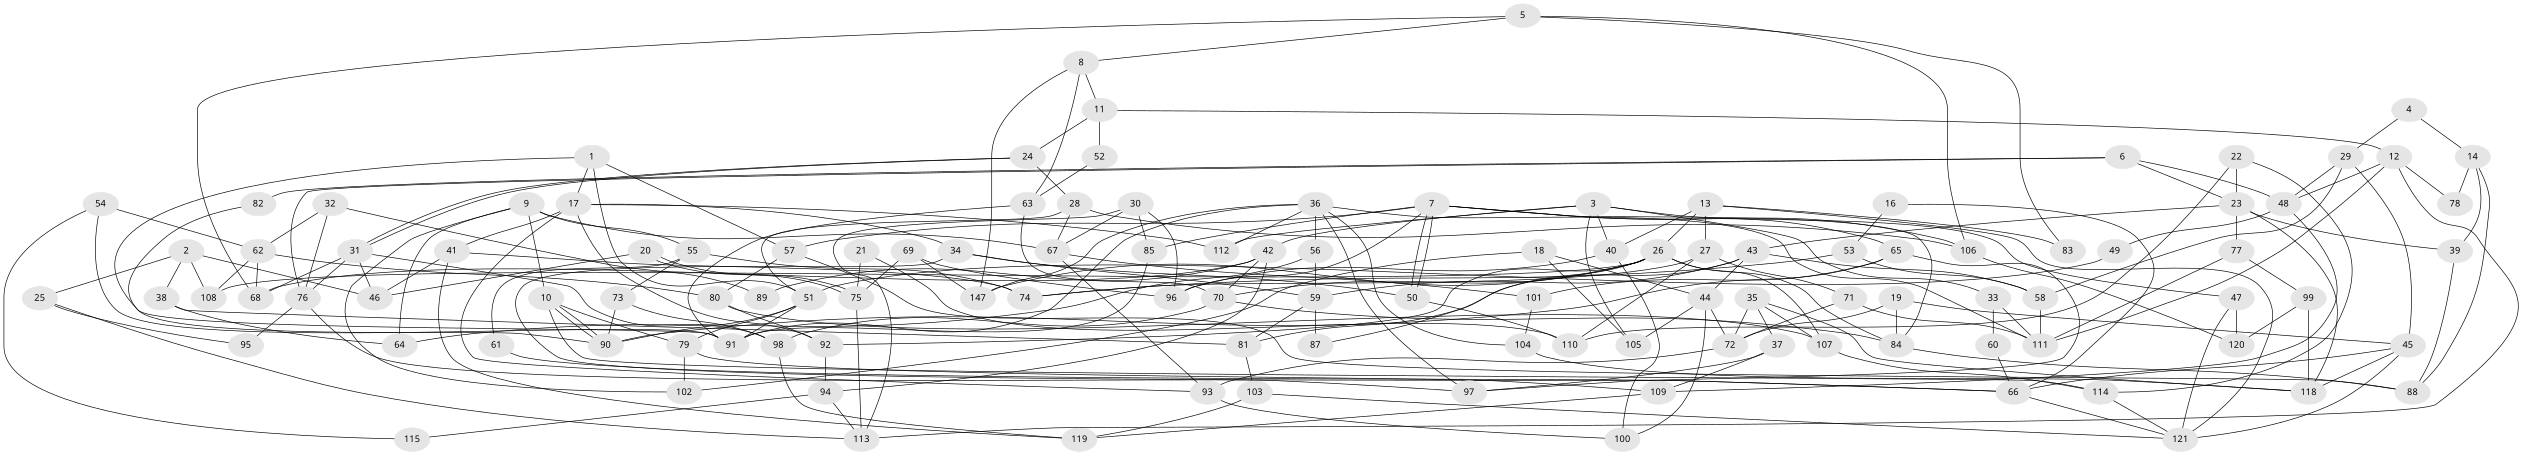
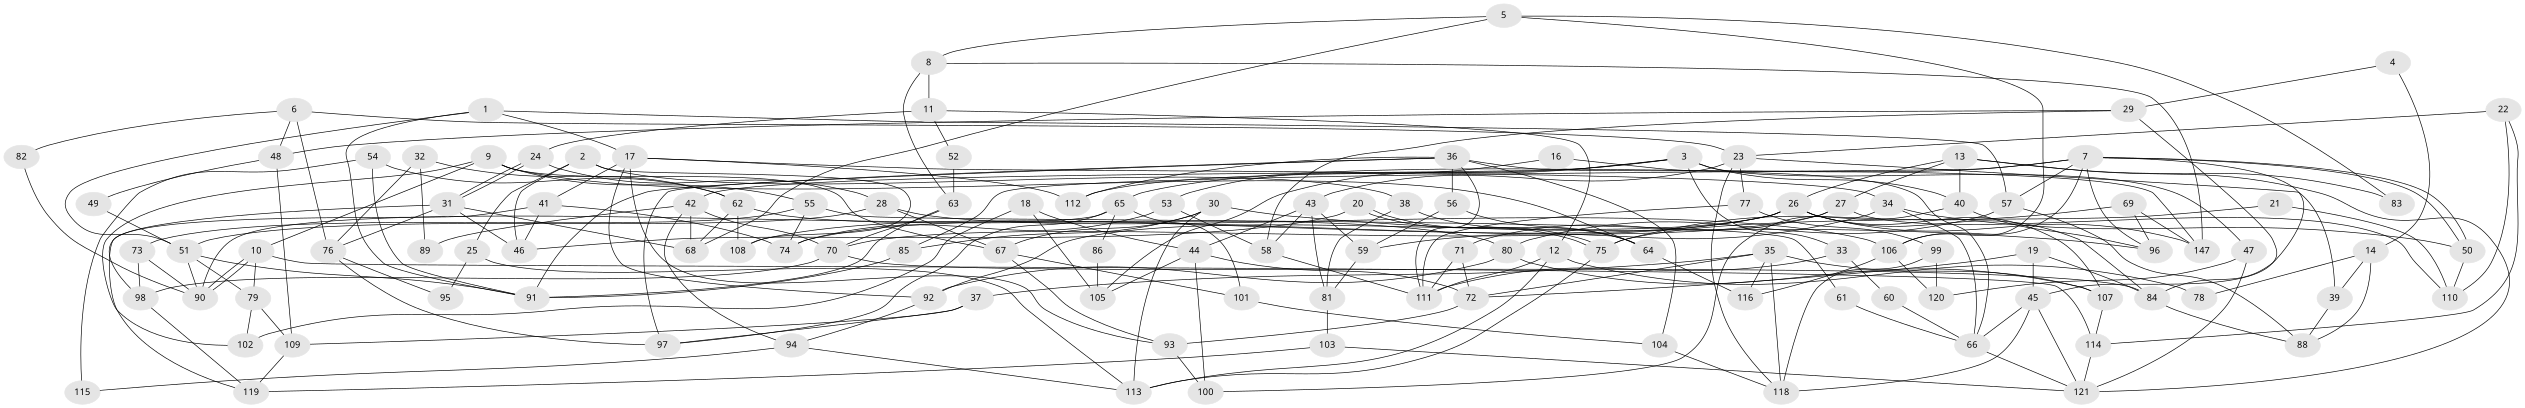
(2342, 180) -> none
none -> (1098, 251)
none -> (1745, 298)
(1316, 345) -> none
